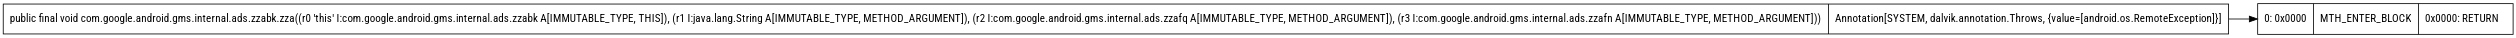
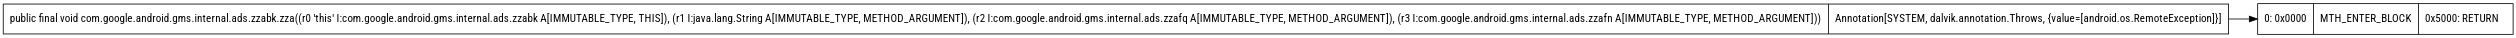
(2466, 19) -> (2466, 19)
